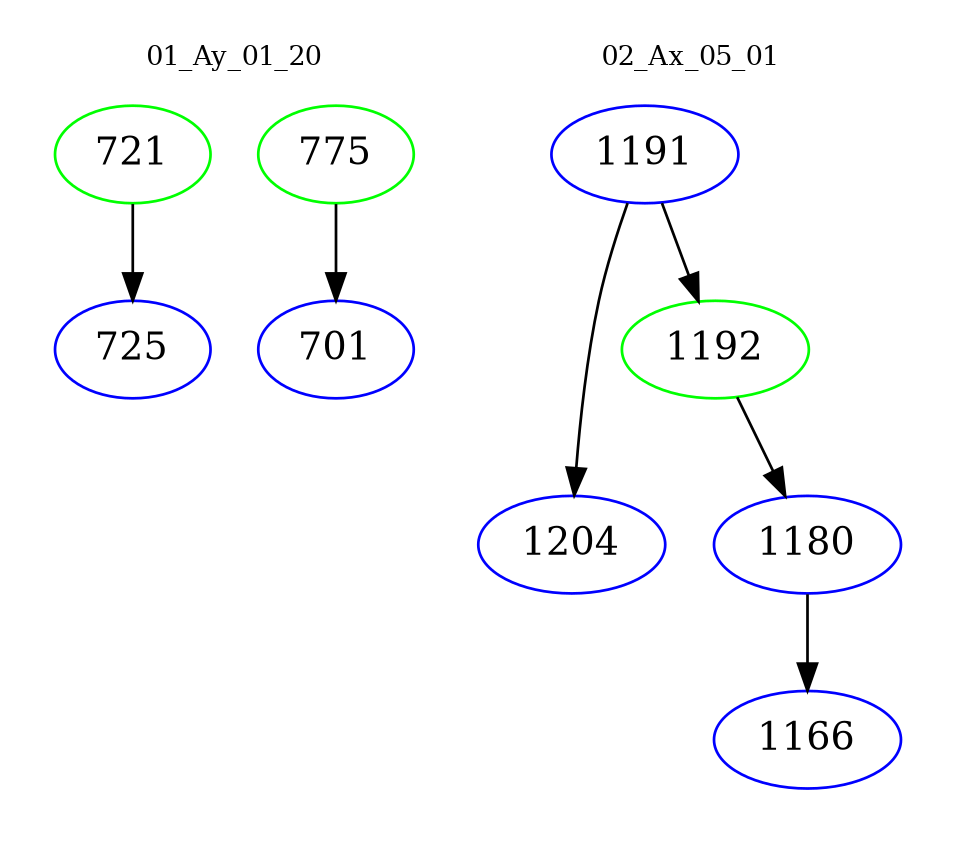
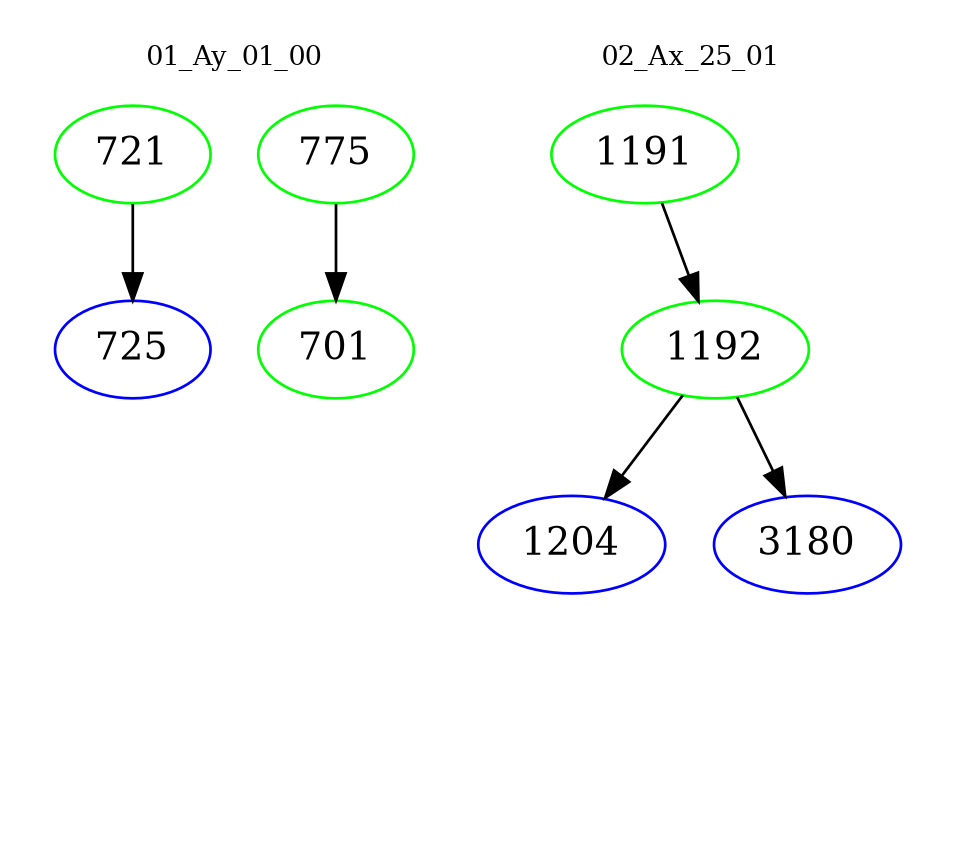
(234, 58) -> (234, 58)
(691, 58) -> (691, 58)
(645, 154) -> (645, 154)
(593, 333) -> (652, 435)
(336, 350) -> (336, 350)
(807, 545) -> (807, 545)
(807, 740) -> none
